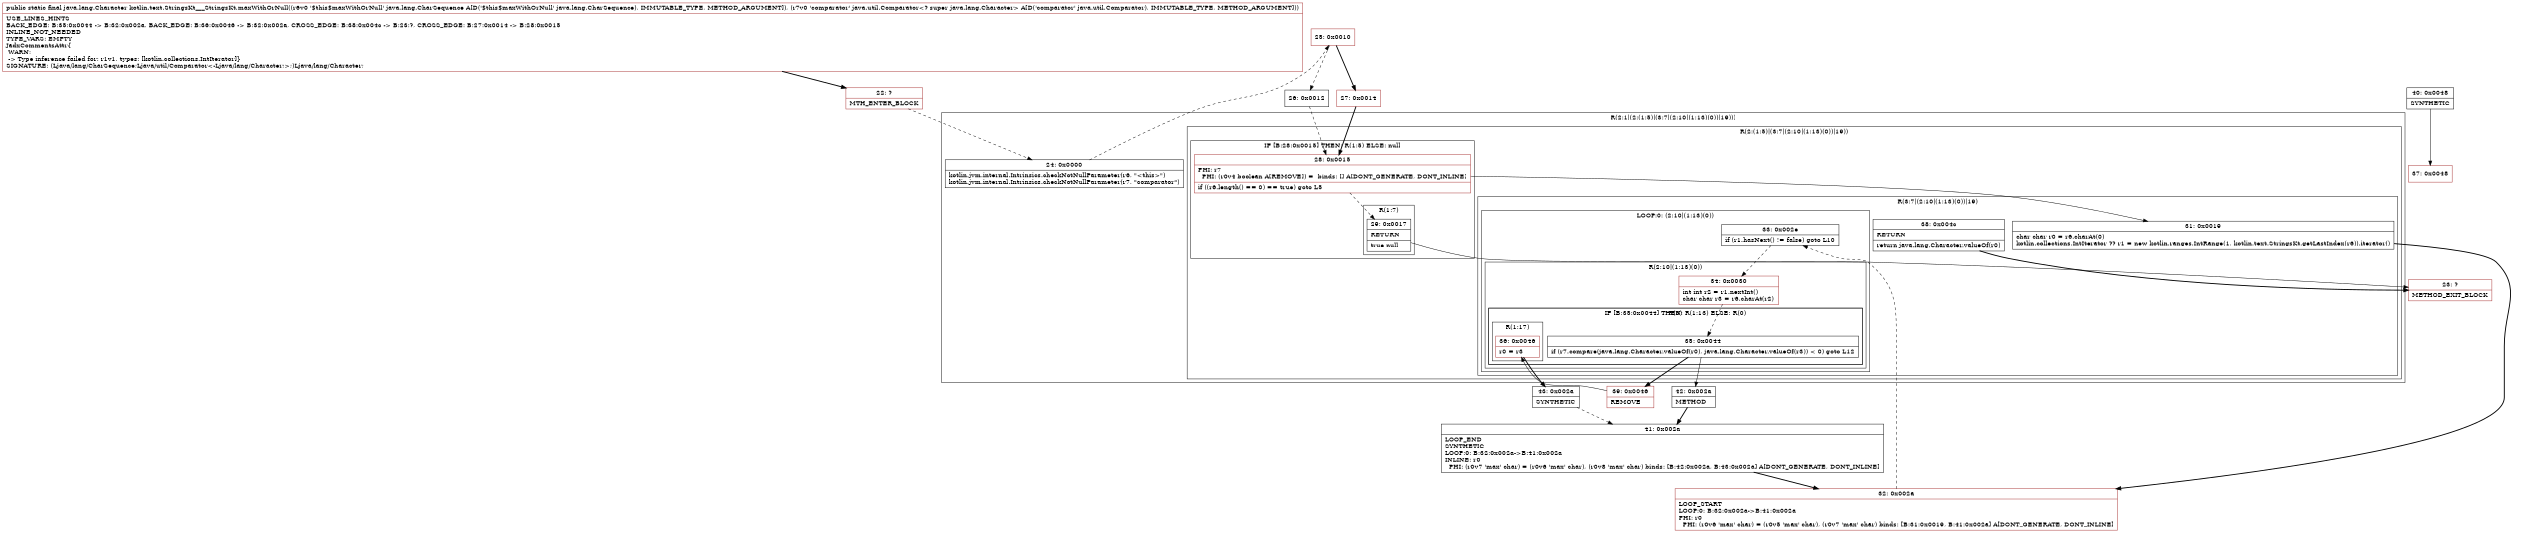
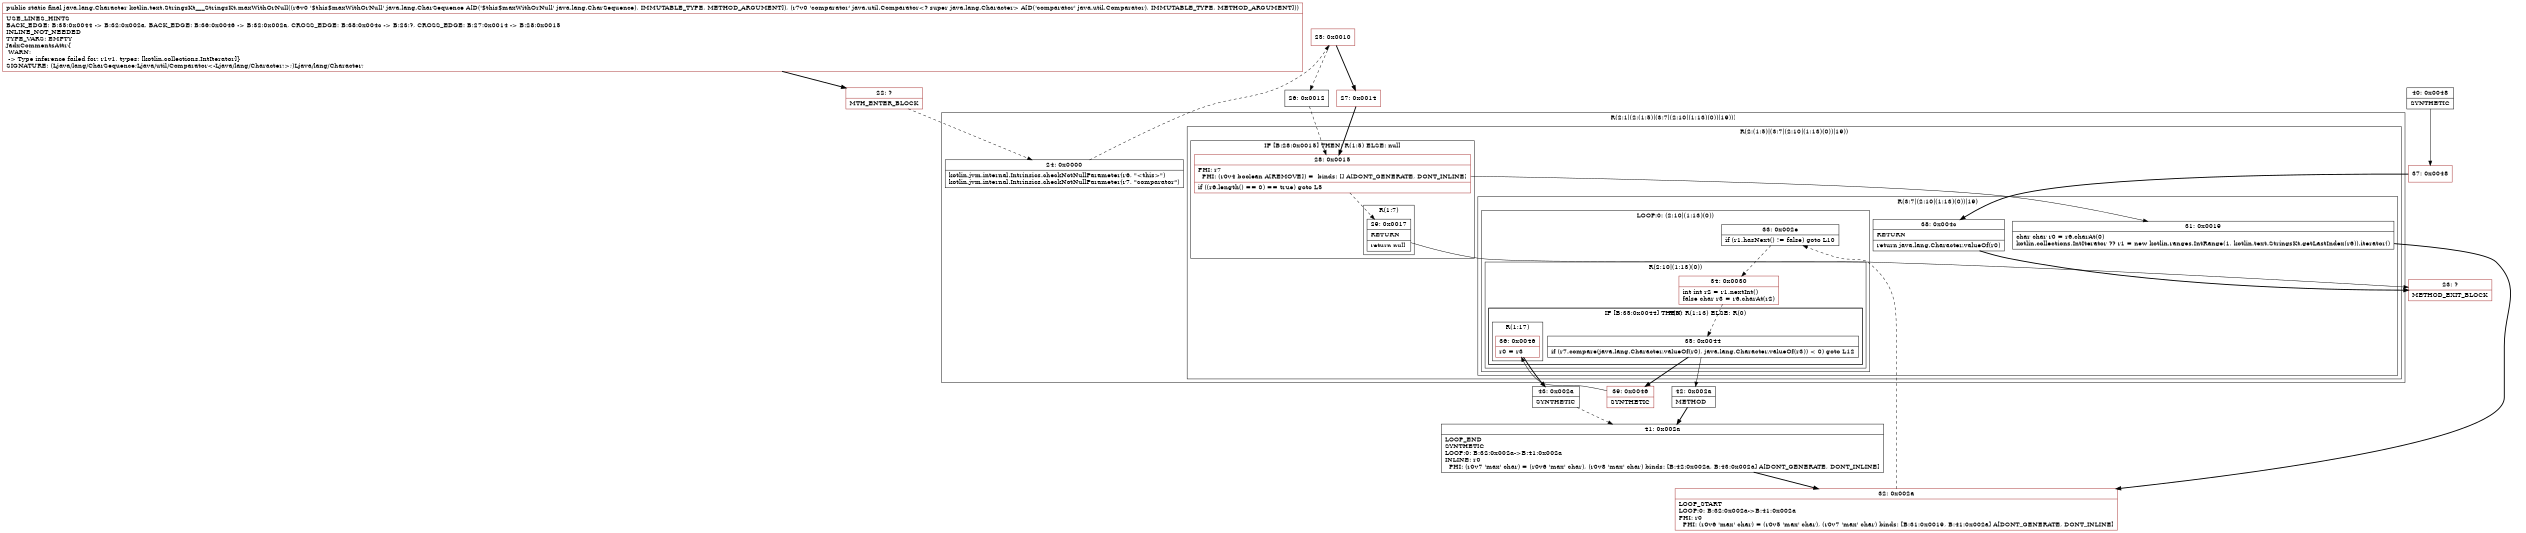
none -> (2183, 178)
(1385, 246) -> (1388, 246)
(1728, 299) -> (1729, 299)
(1626, 402) -> (1630, 402)
